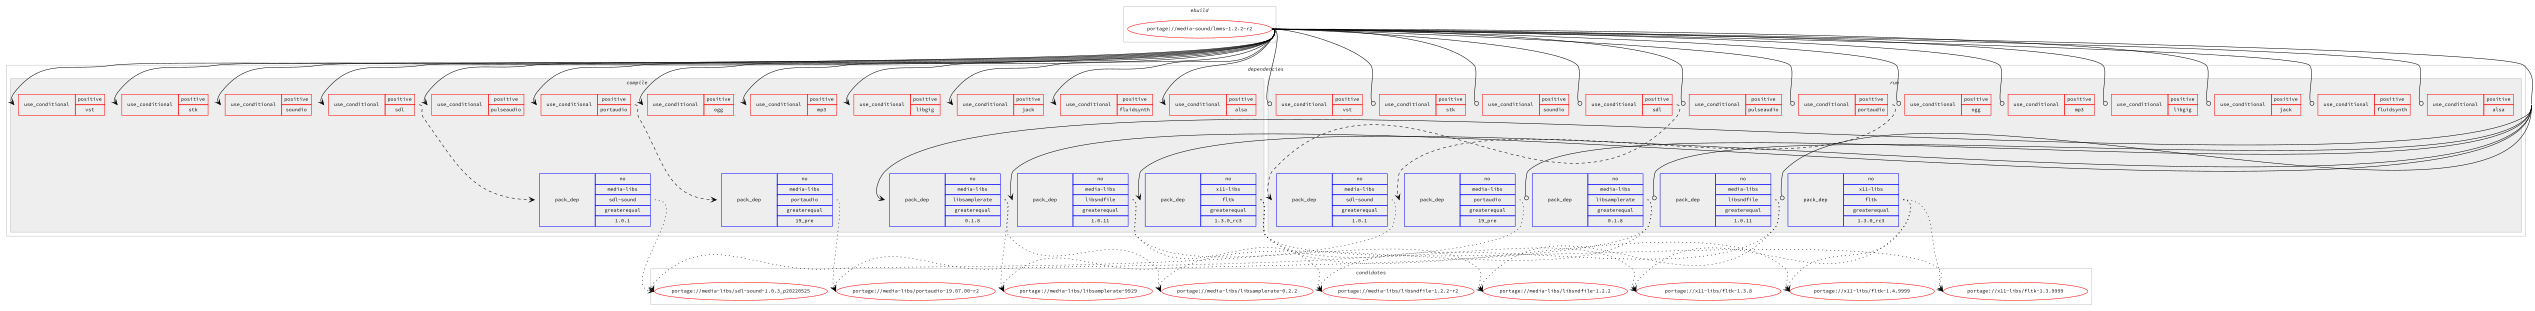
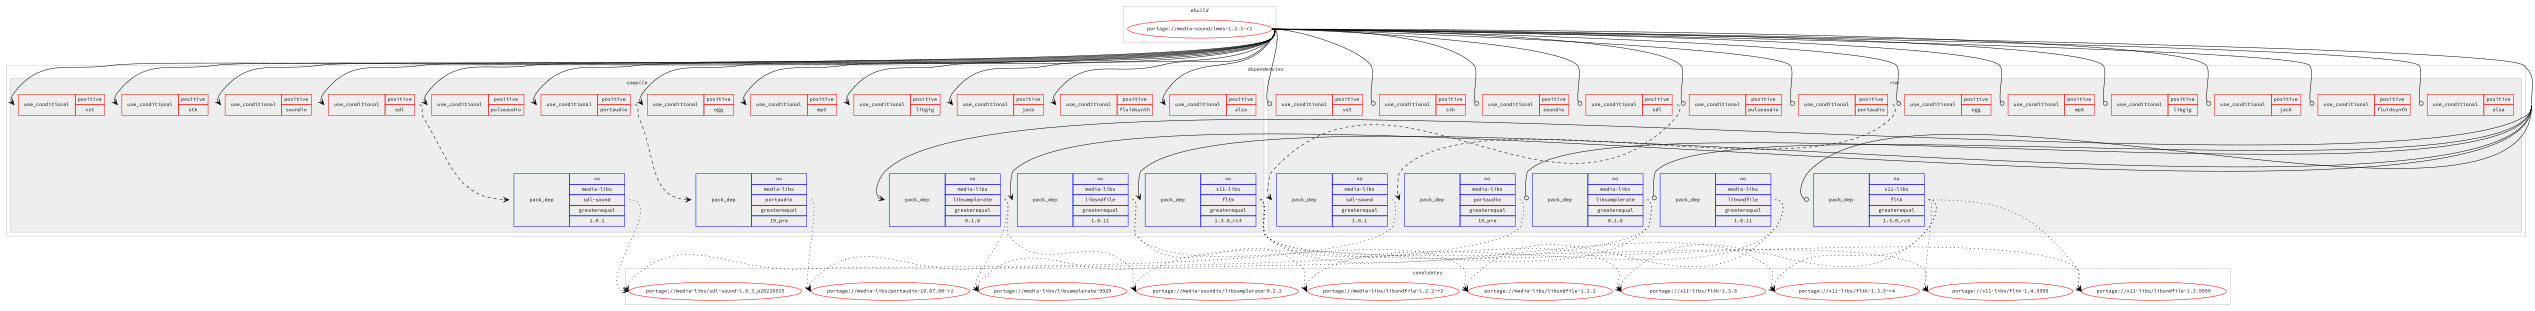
(1237, 291) -> (1217, 291)
none -> (1847, 291)
(2016, 291) -> (2154, 291)
